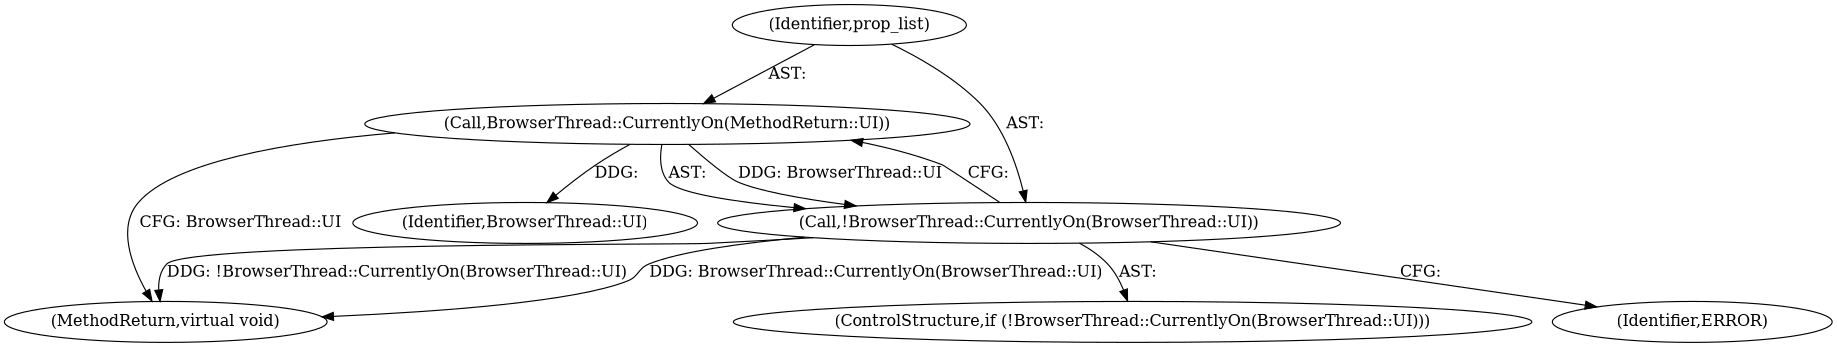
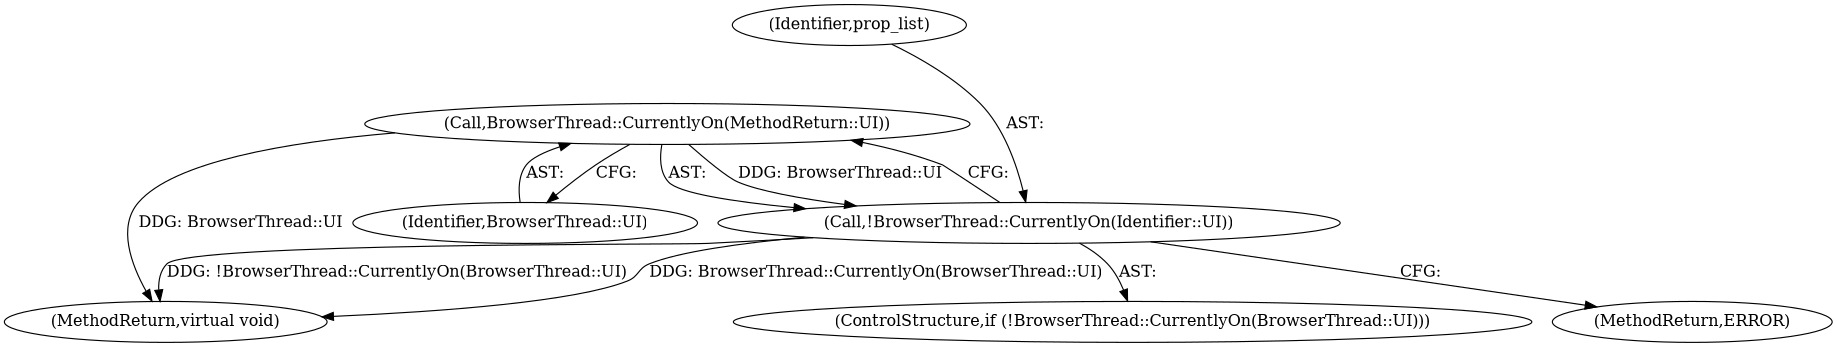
(764, 71) -> (526, 165)
(619, 173) -> (619, 173)
(241, 223) -> (241, 223)
(1029, 223) -> (1029, 223)
(1692, 322) -> (1692, 322)
